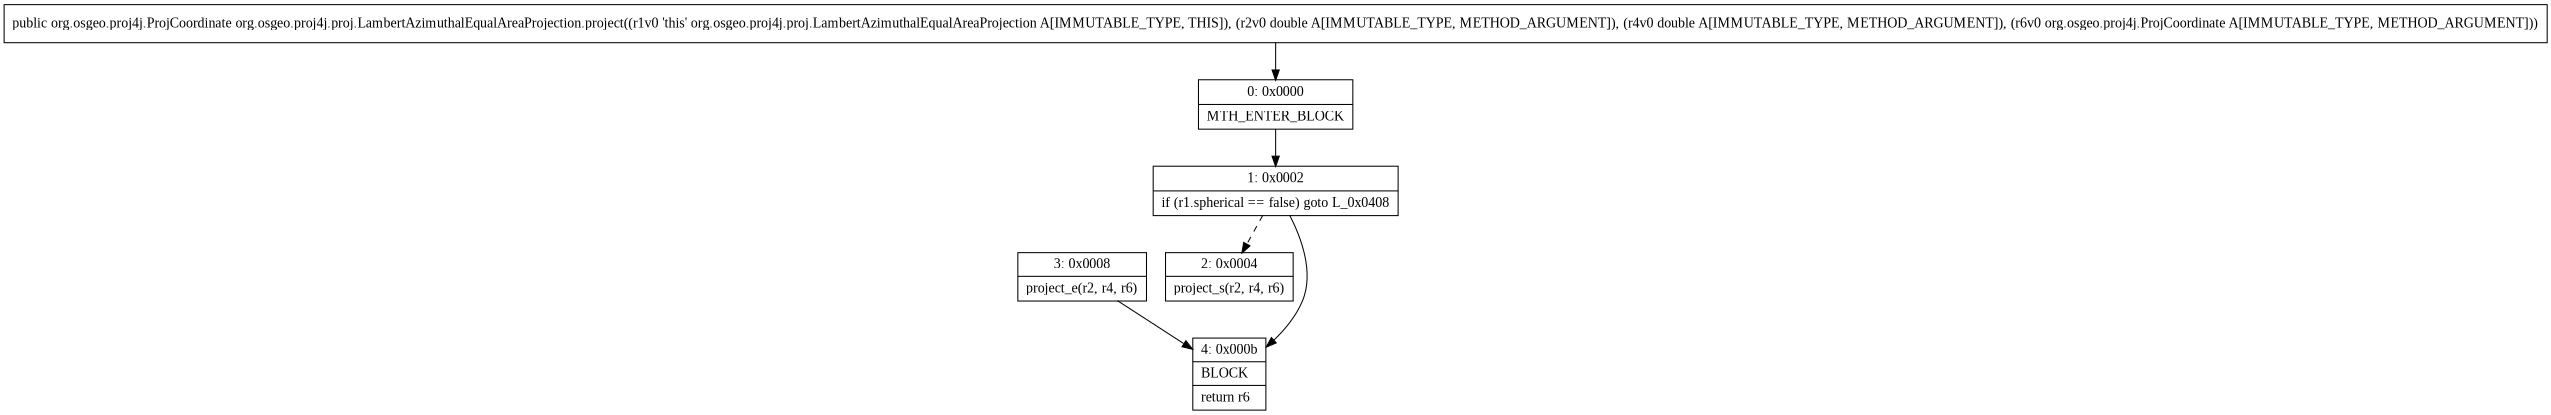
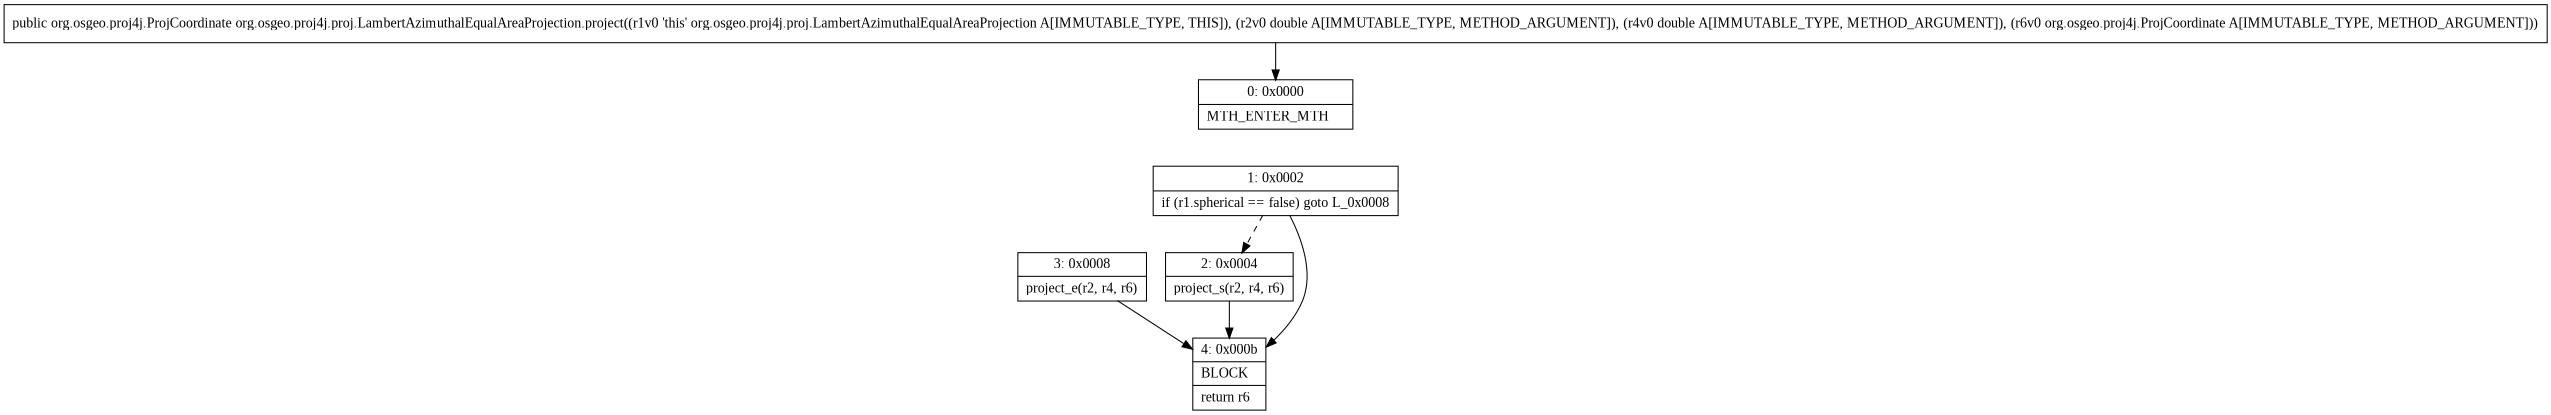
(1276, 116) -> (1268, 116)
(1276, 143) -> none
(1276, 203) -> (1276, 203)
none -> (1229, 314)
